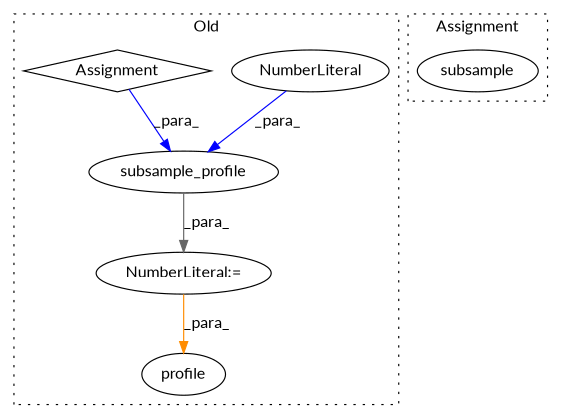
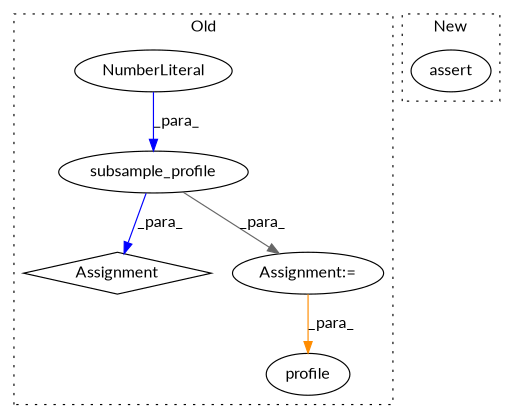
(478, 27) -> (451, 27)
(478, 71) -> (451, 71)
(146, 115) -> (137, 218)
(184, 273) -> (308, 273)
